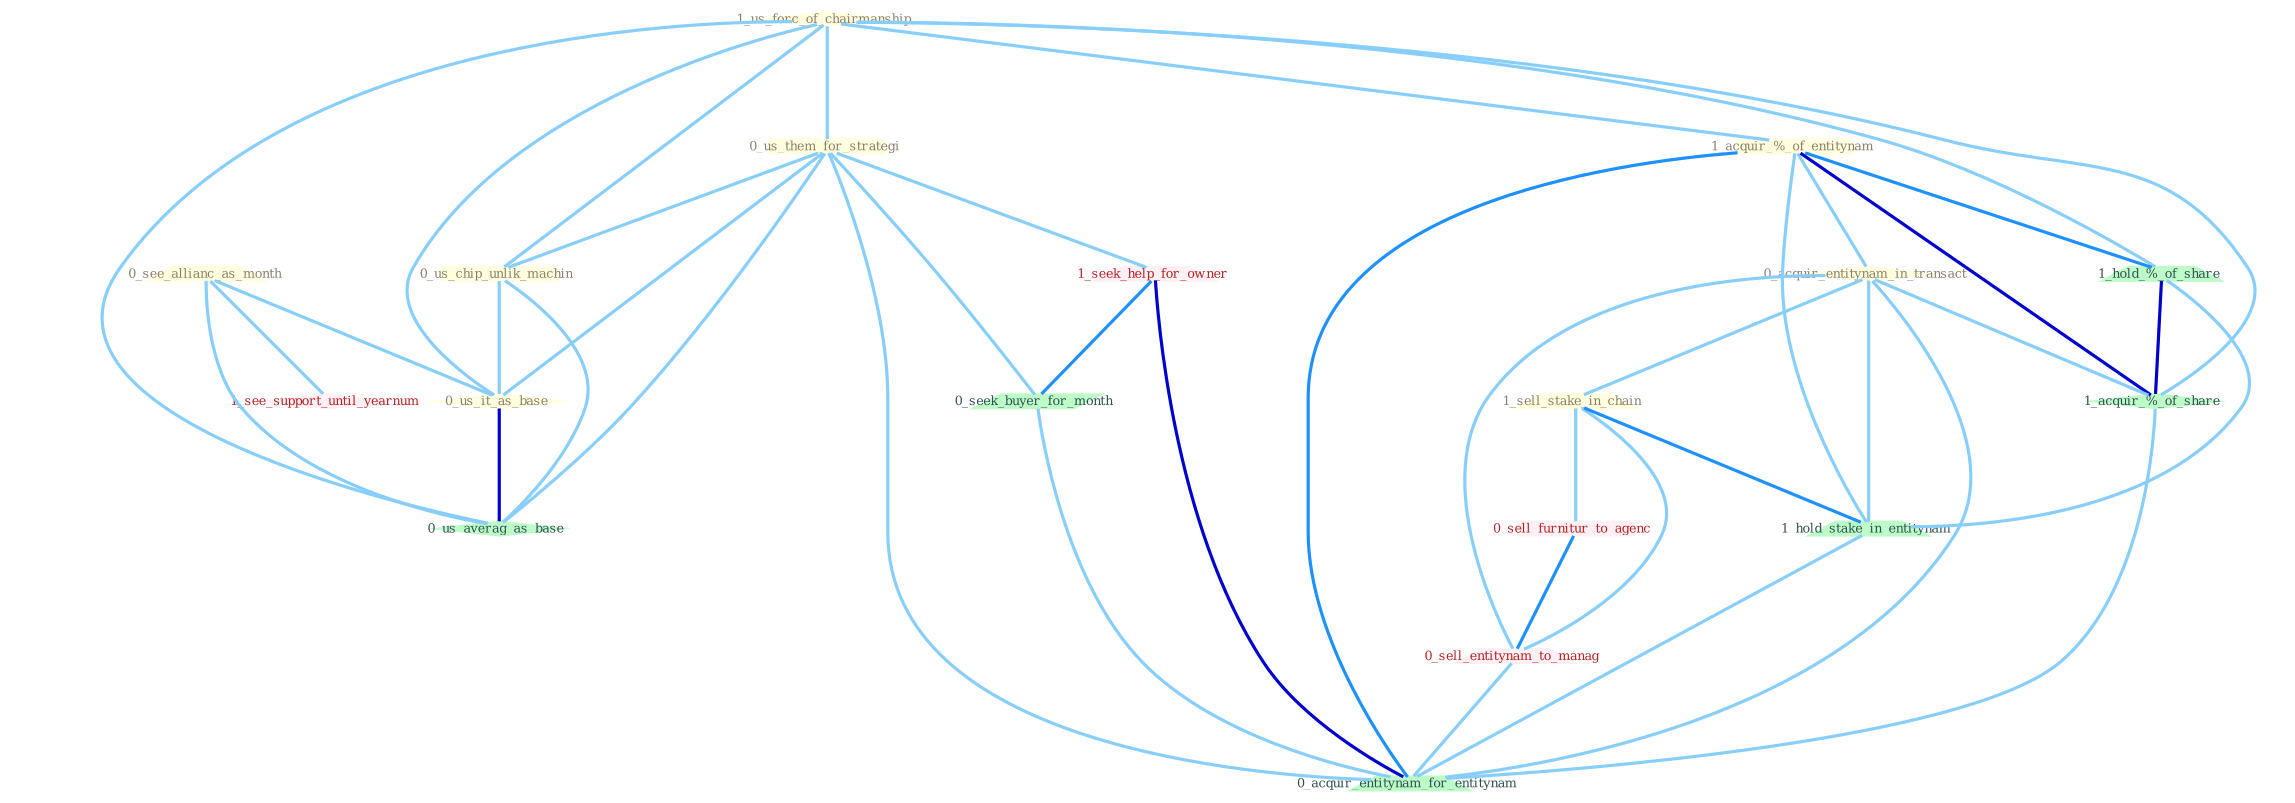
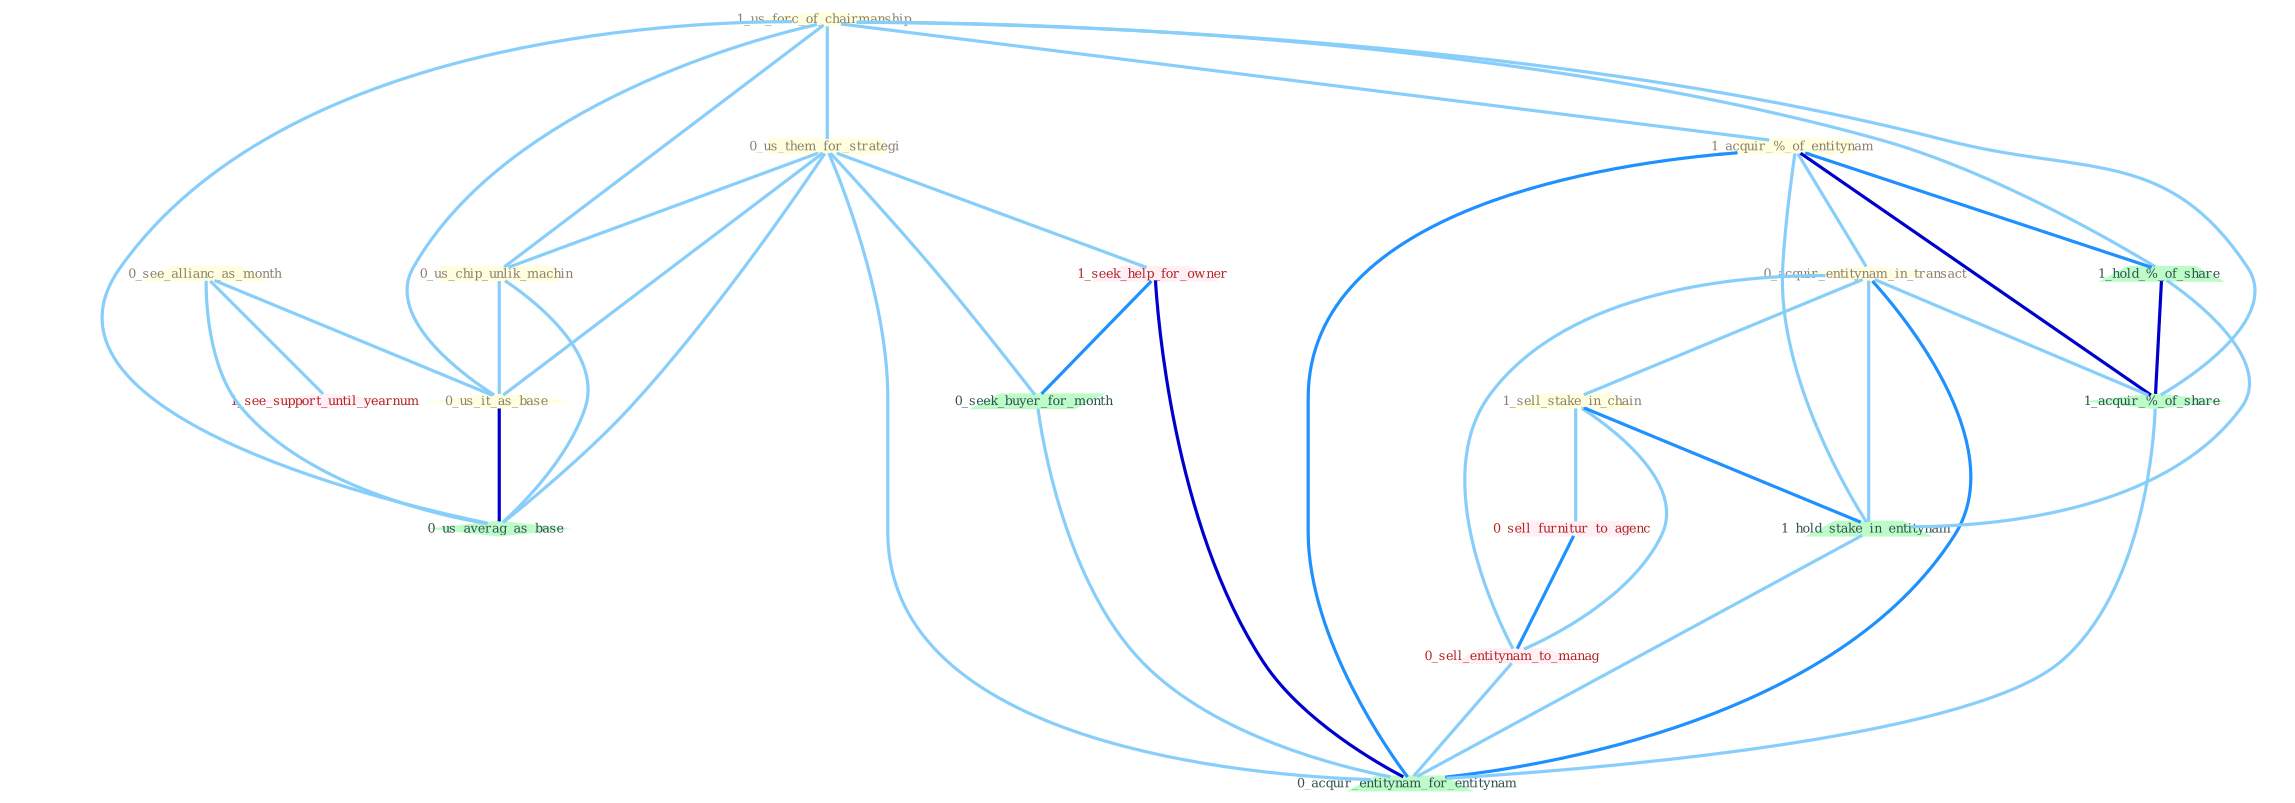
(1851, 640) -> (1851, 640)
